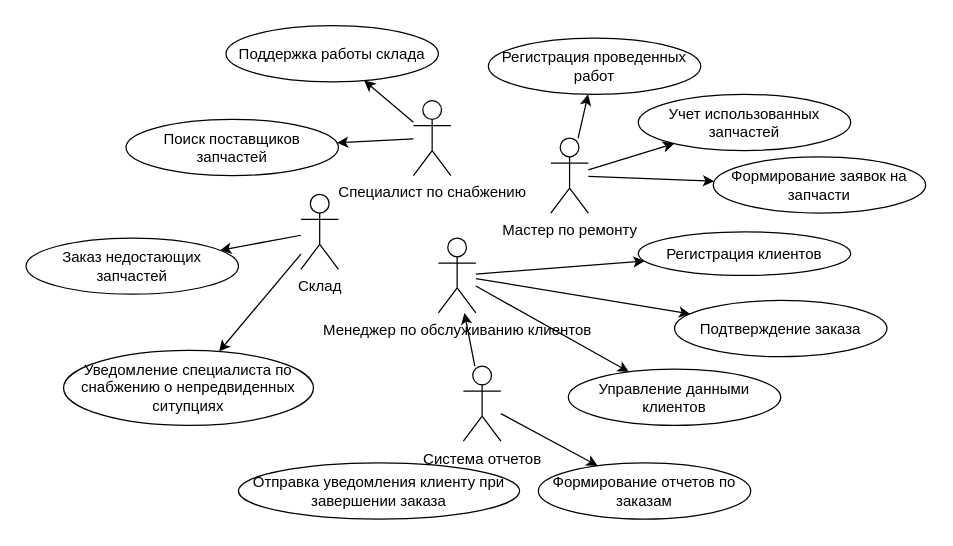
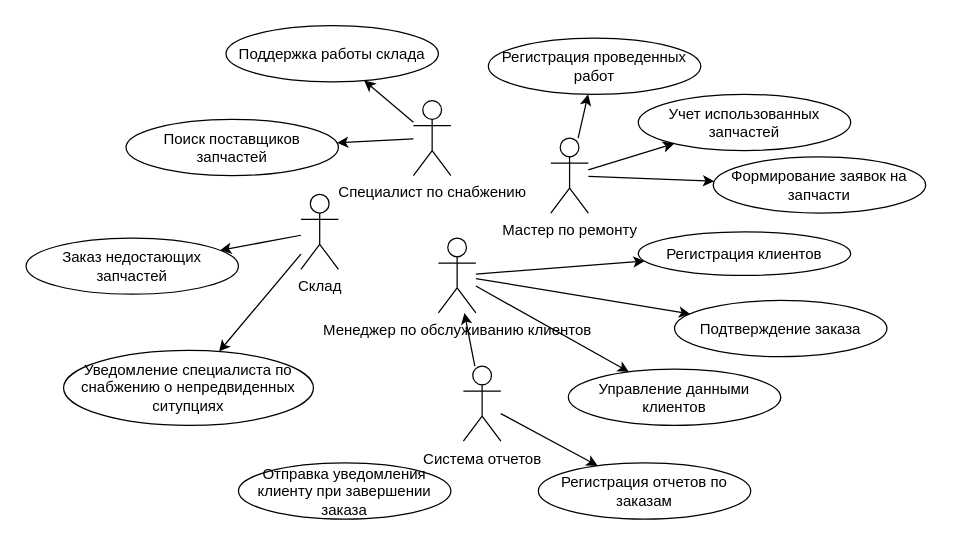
(379, 491) -> (344, 491)
(644, 492) -> (644, 492)
